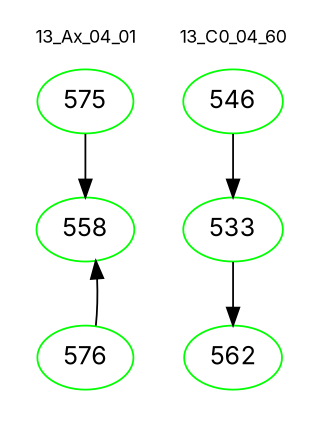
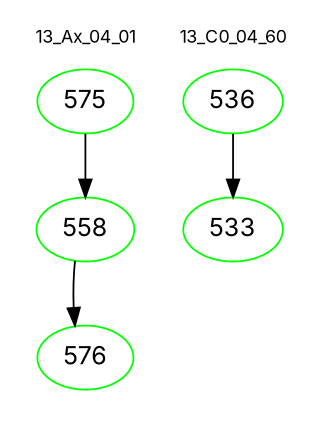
(233, 101) -> (233, 101)
(97, 302) -> (74, 284)
(233, 358) -> none
